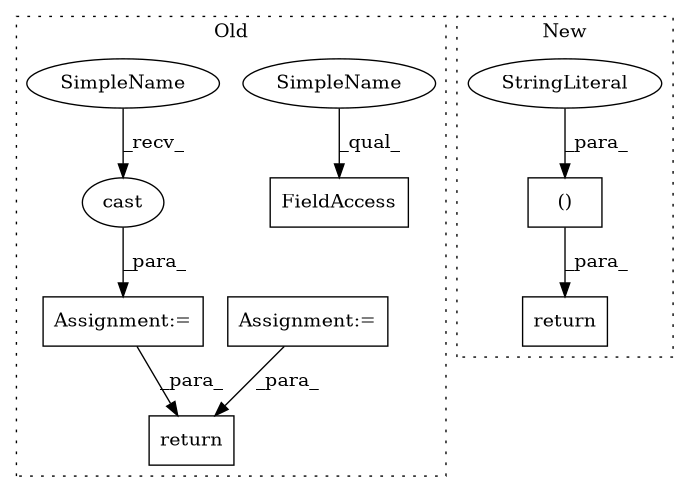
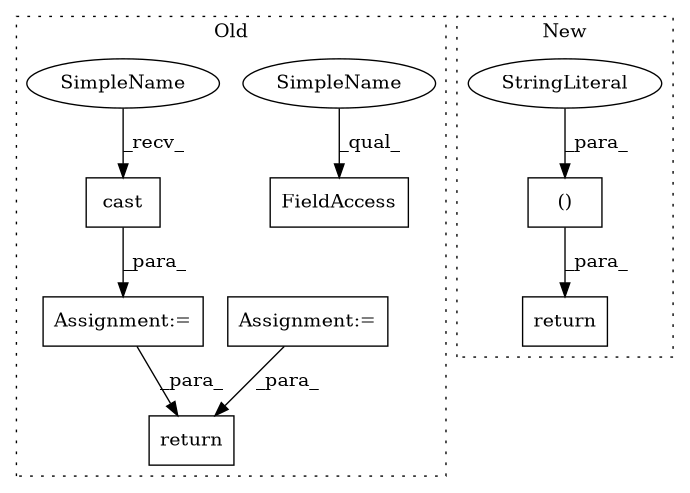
(123, 202) -> (123, 202)
